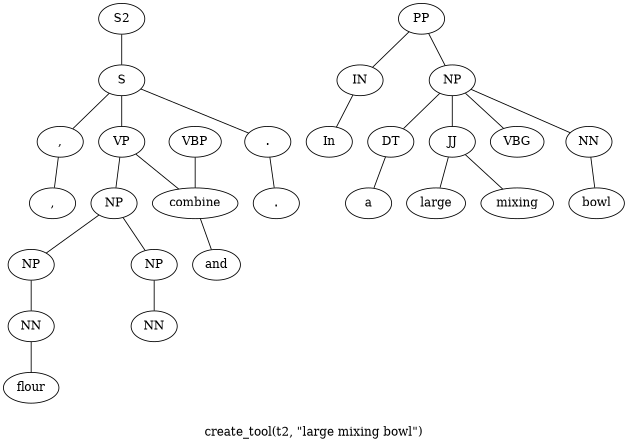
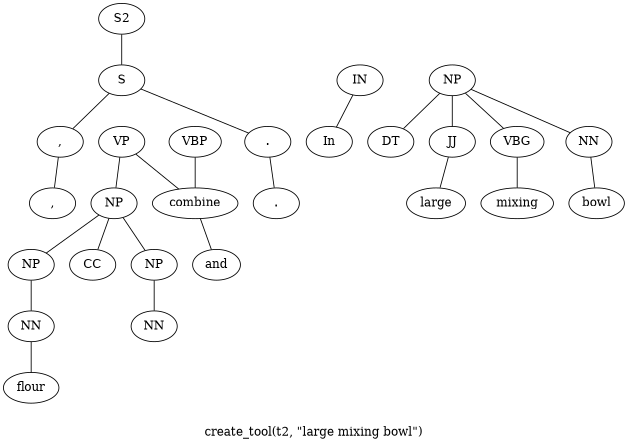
(422, 19) -> none
(122, 111) -> none
(484, 172) -> (517, 173)
(369, 203) -> none
none -> (93, 265)
